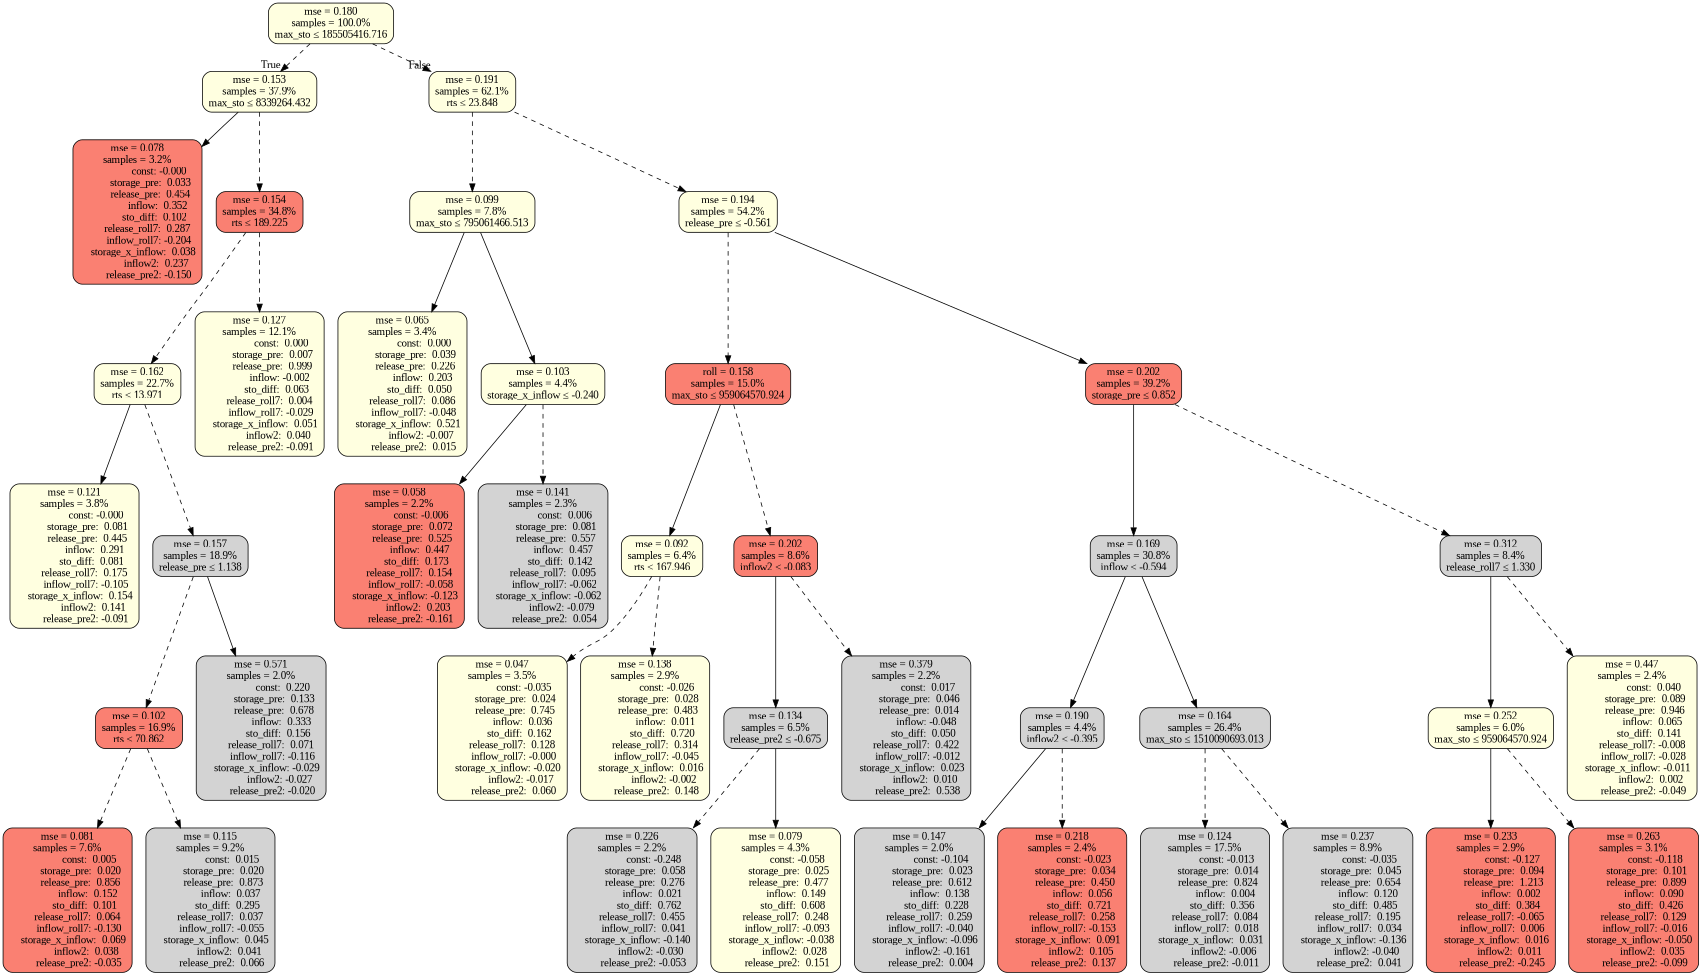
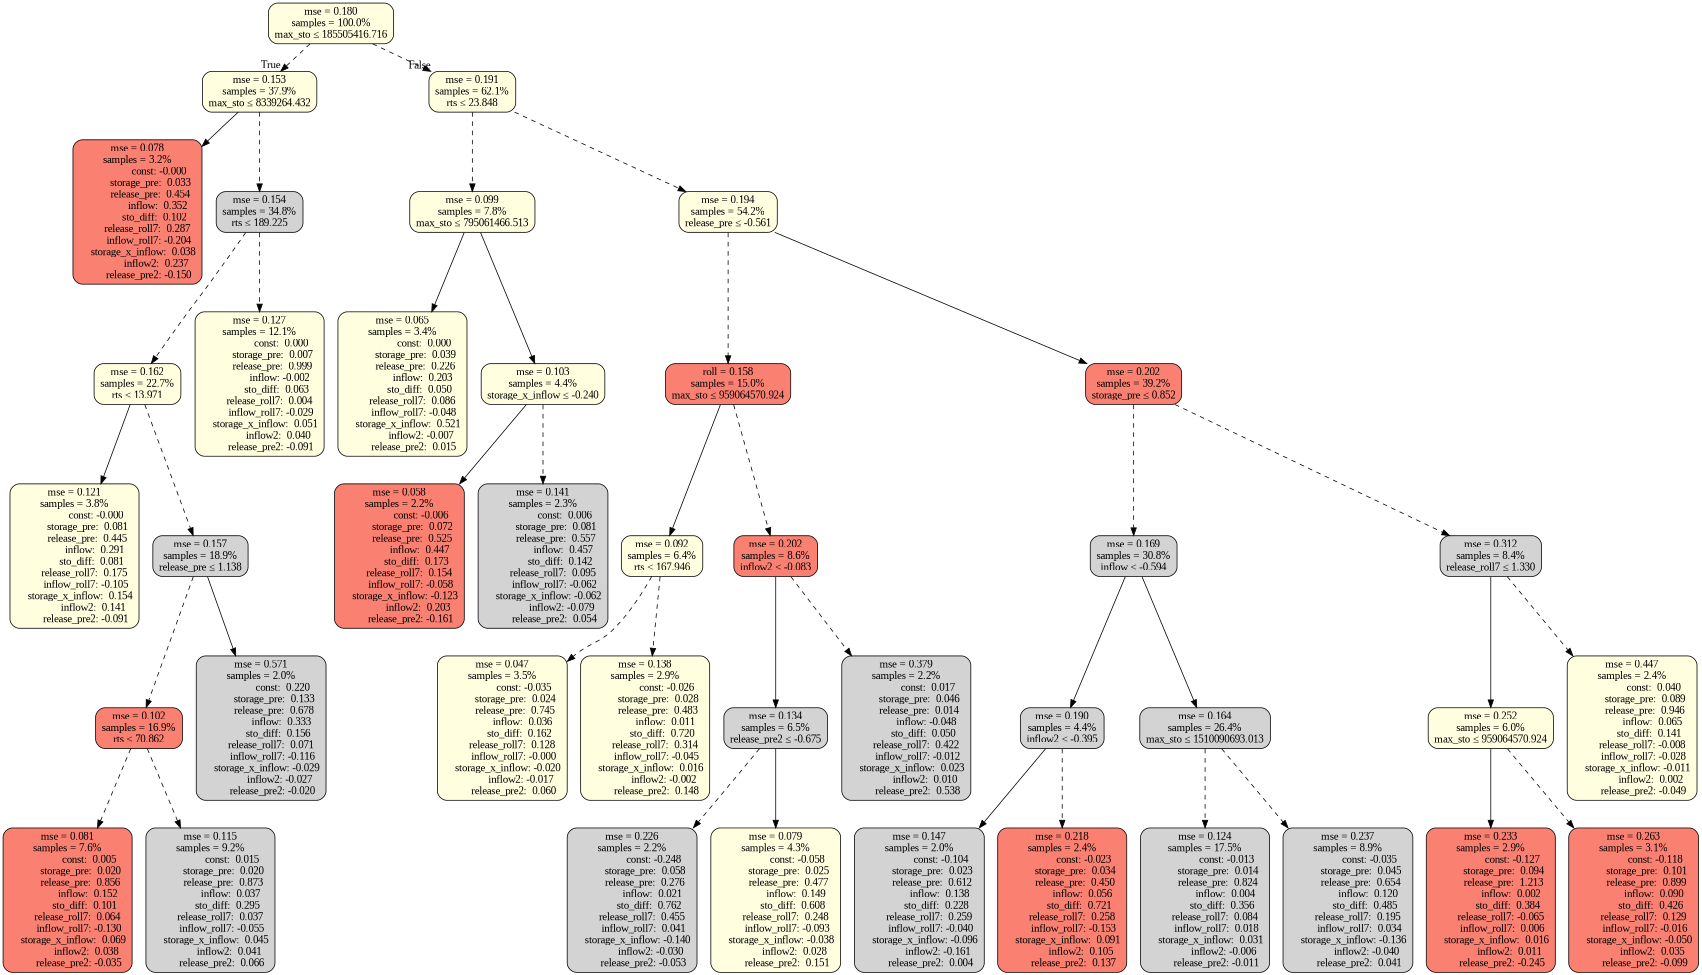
(260, 212) -> (260, 212)
(1134, 466) -> (1134, 466)
